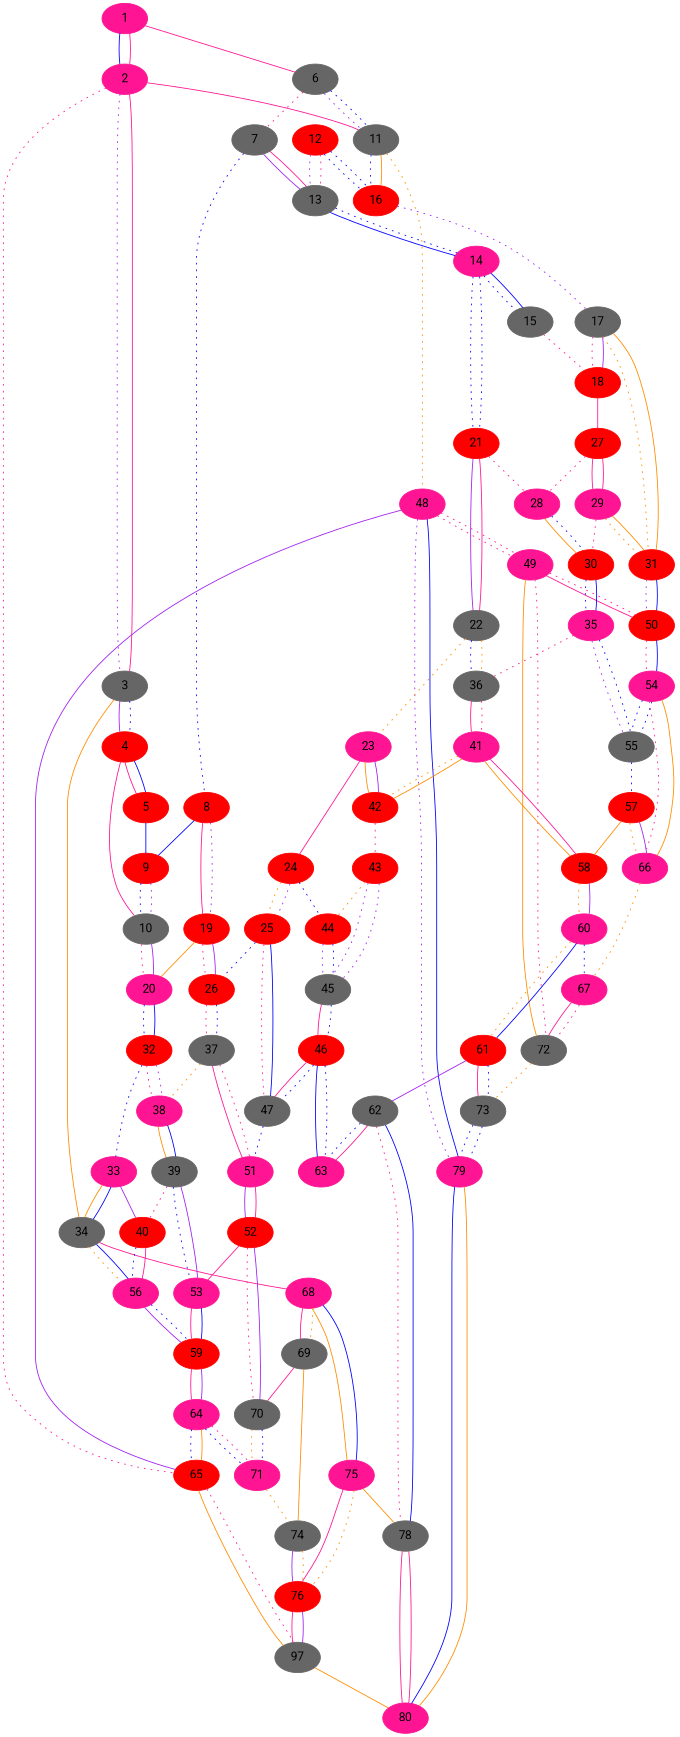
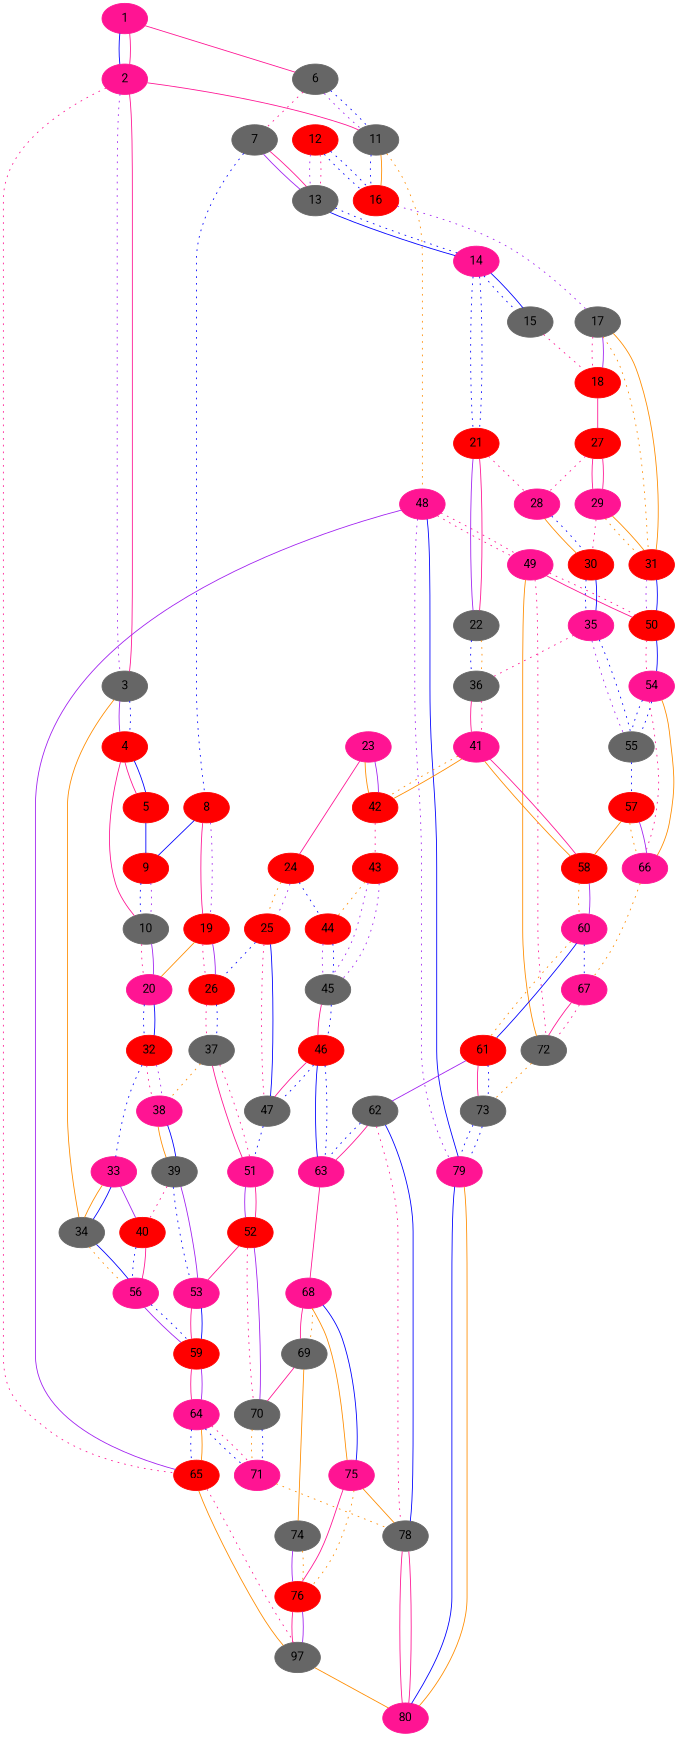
(422, 686) -> none
(178, 1267) -> (315, 1233)
(277, 1506) -> (331, 1506)
